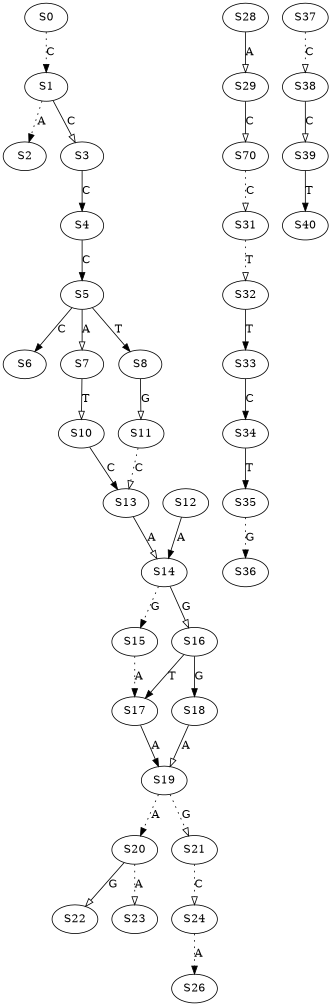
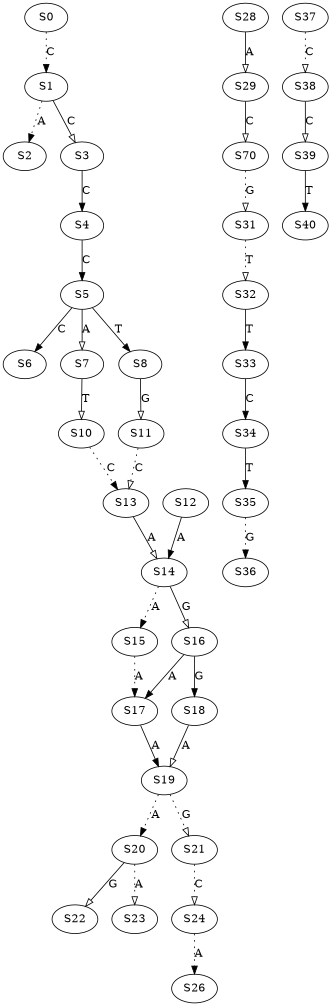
(250, 191) -> (250, 191)
(101, 465) -> (101, 465)
(155, 607) -> (155, 607)
(172, 676) -> (172, 676)
